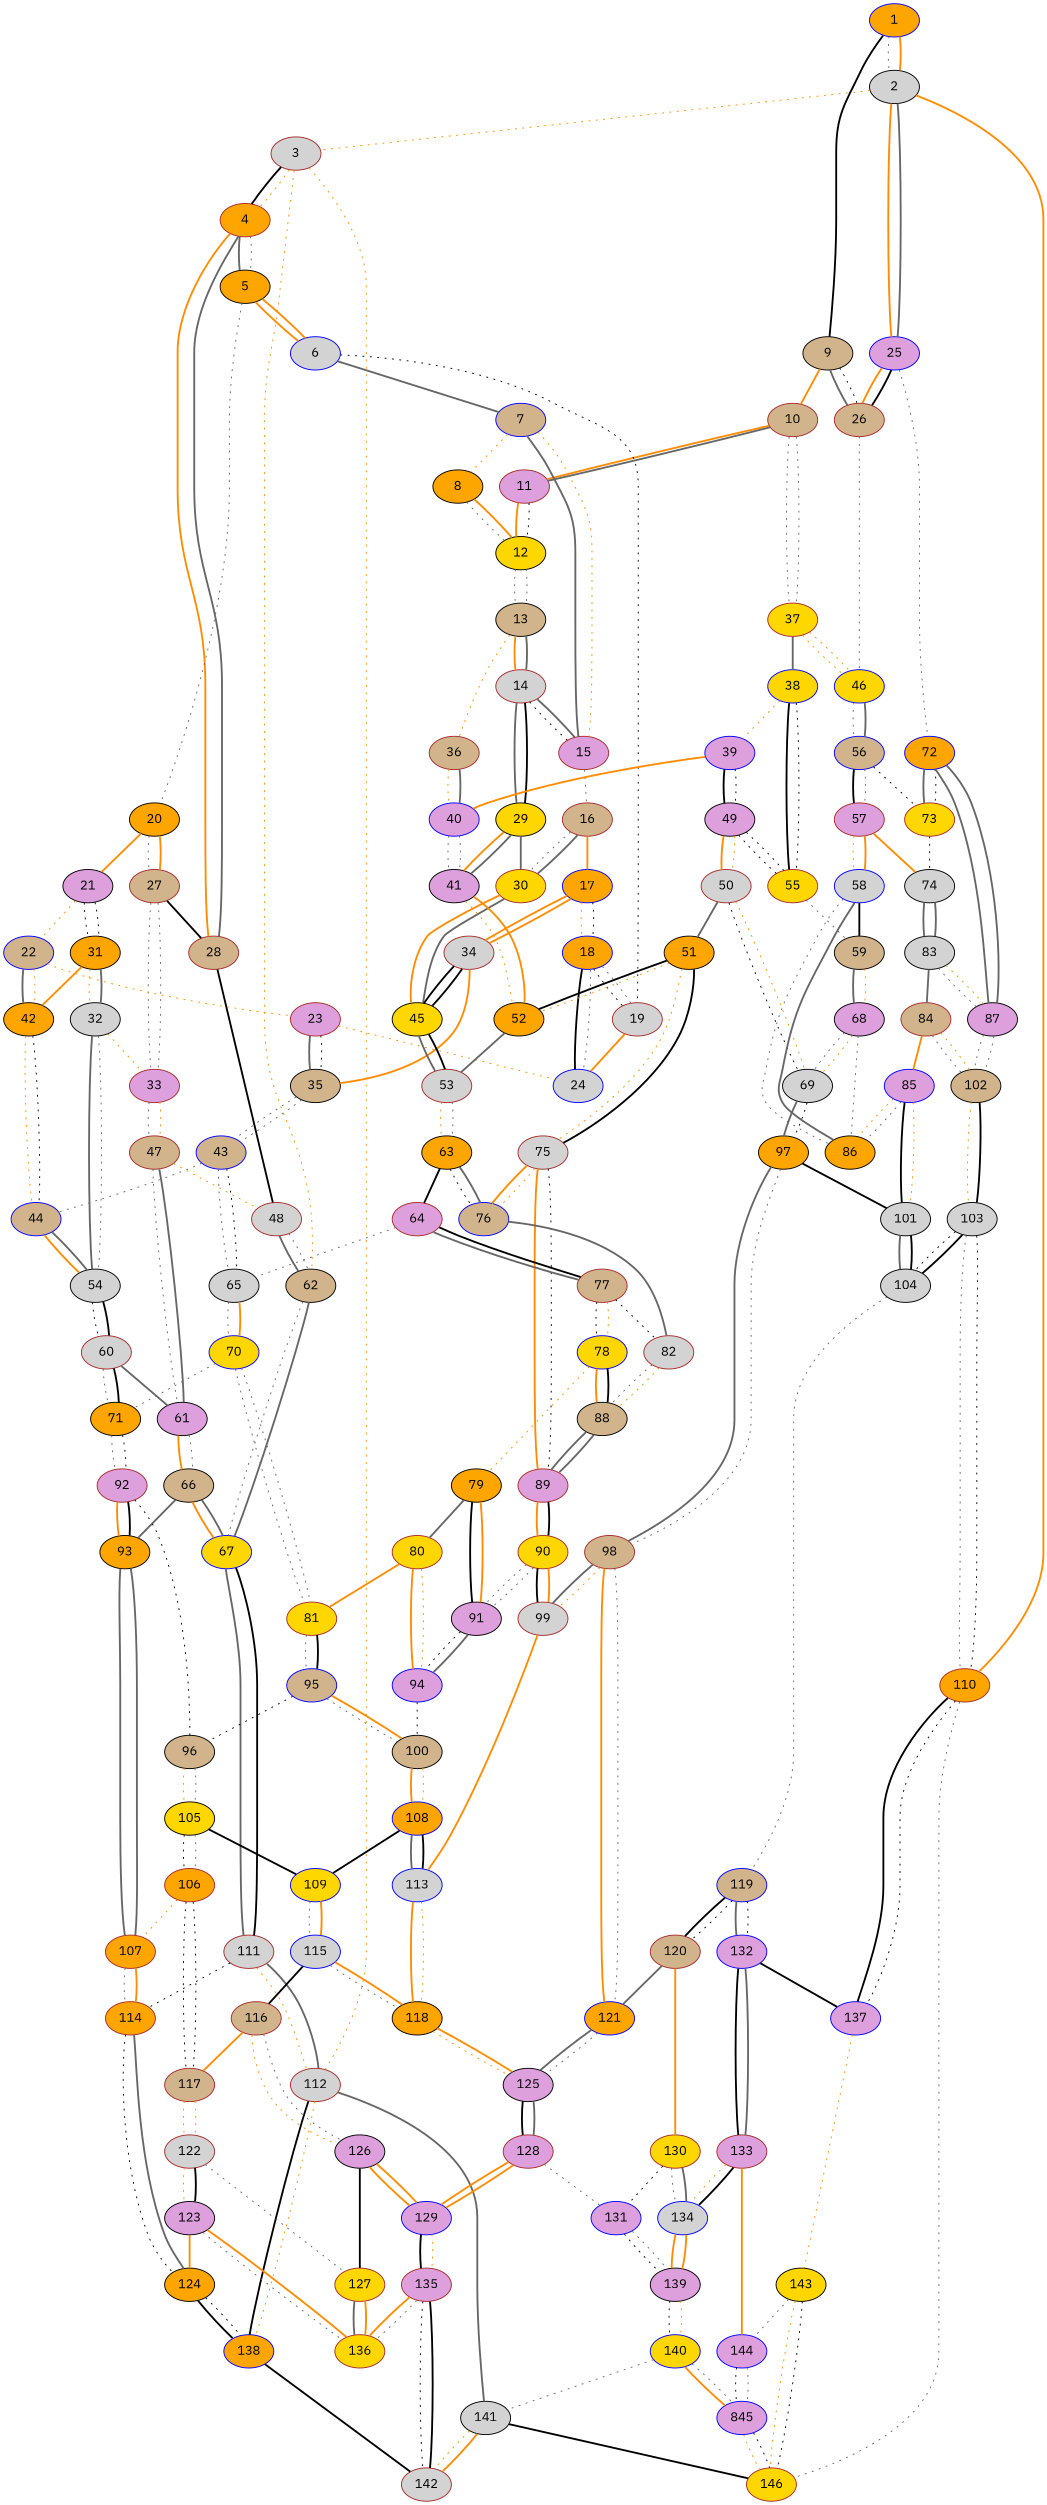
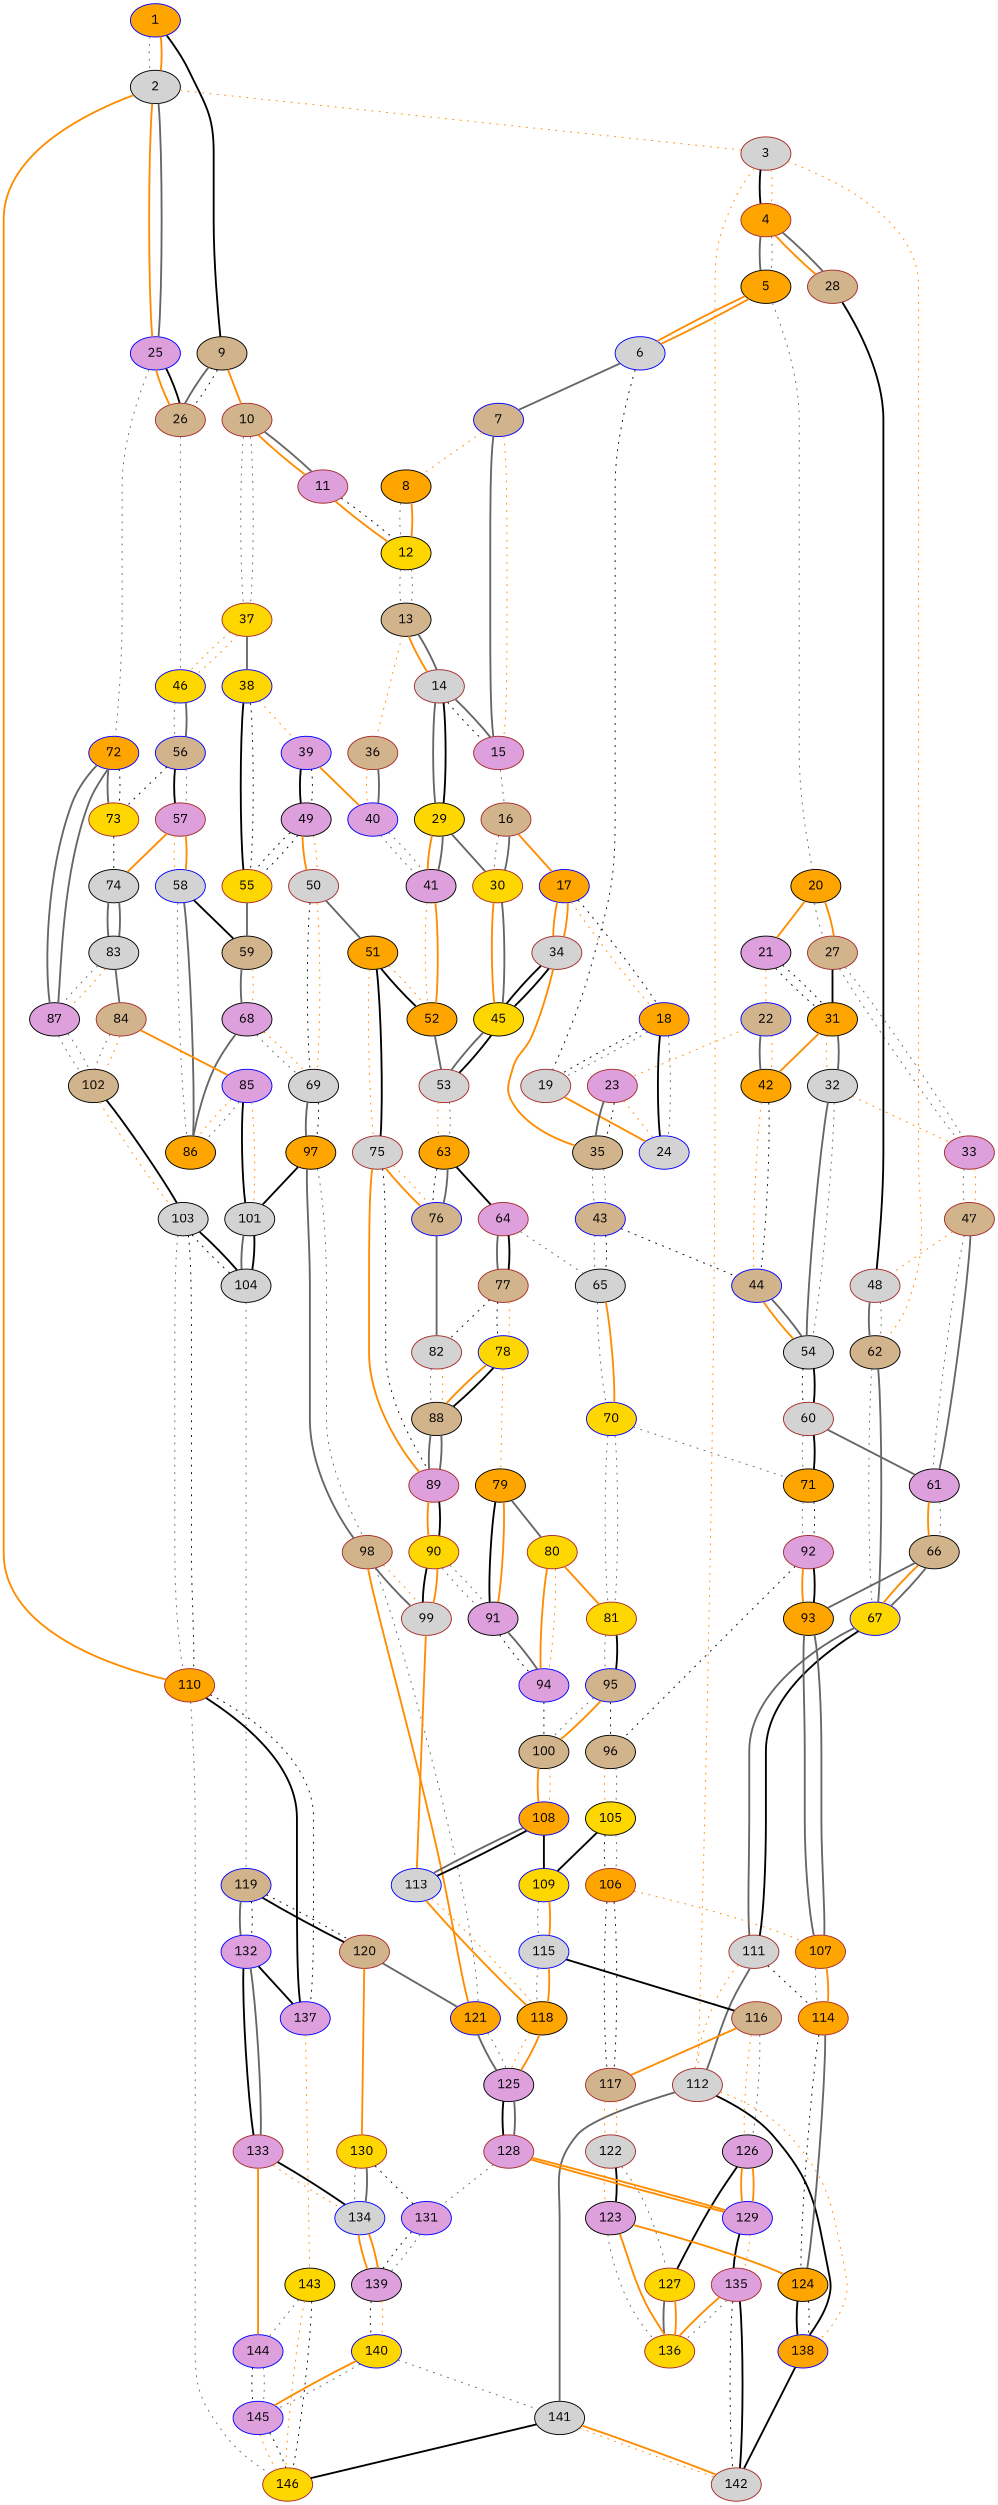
(822, 916) -> (247, 920)
(184, 919) -> (832, 986)
(855, 1086) -> (208, 1083)
(131, 1190) -> (679, 1252)
(742, 2418) -> (258, 2418)
